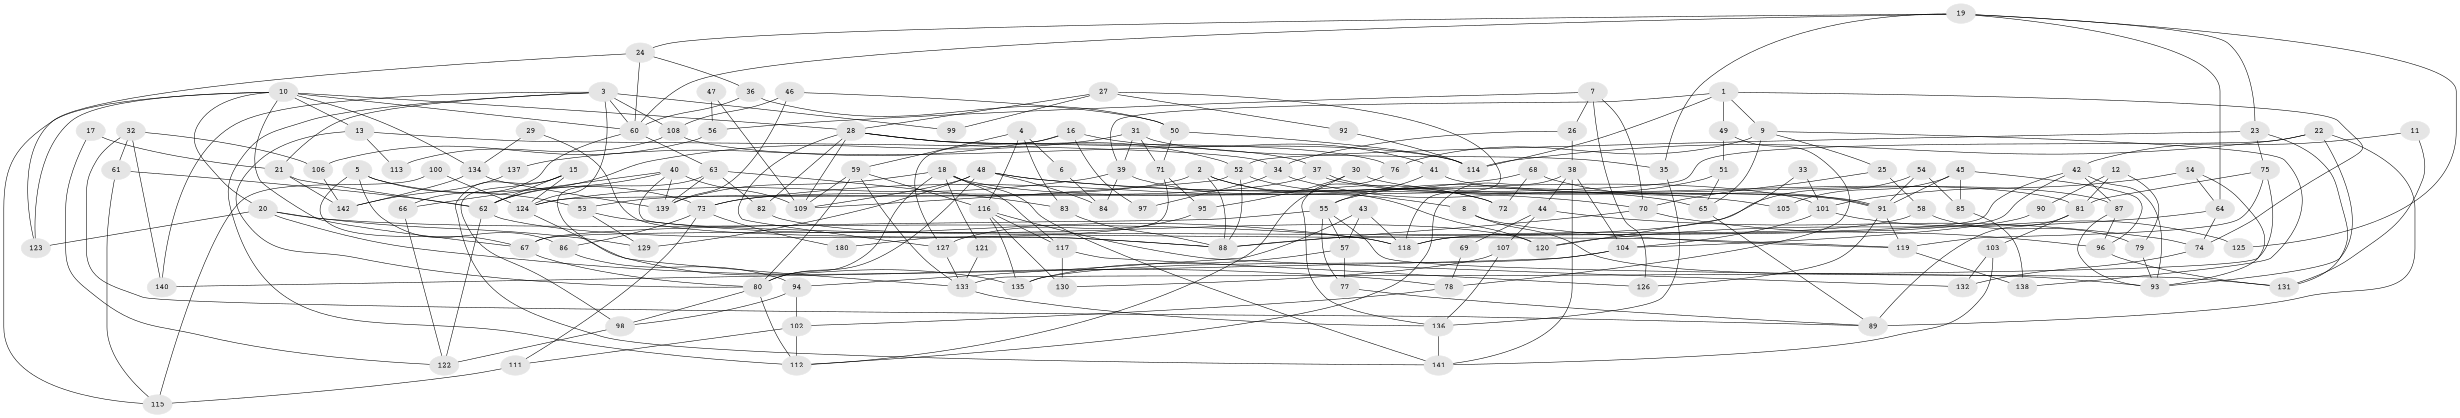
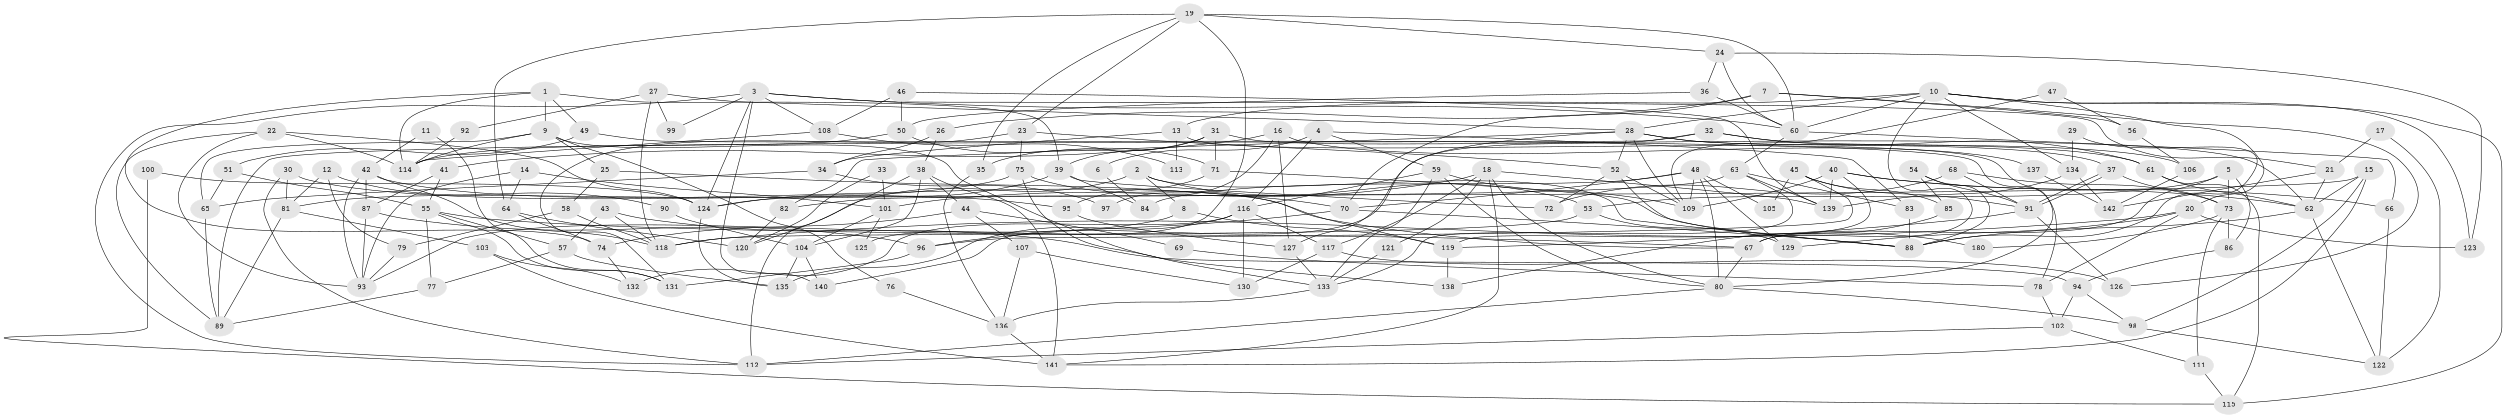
(1125, 144) -> (1892, 145)
none -> (479, 145)
